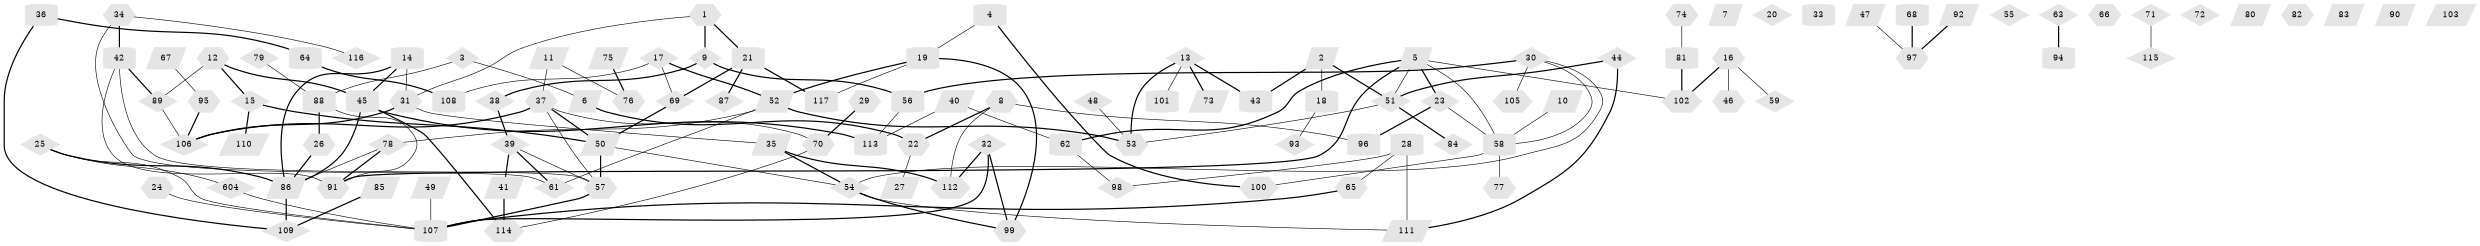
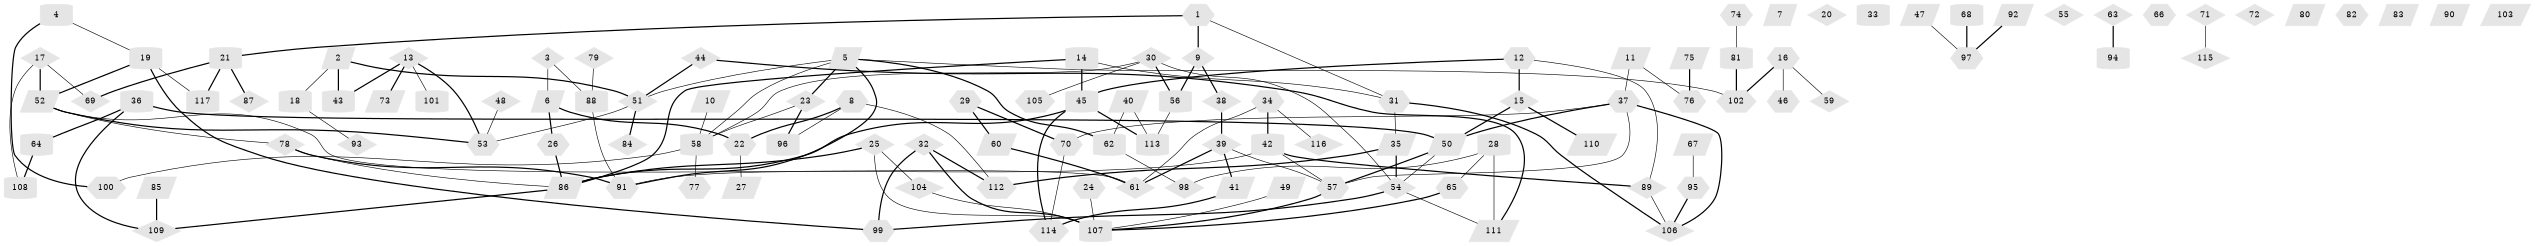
(649, 116) -> (858, 119)
(319, 120) -> (551, 123)
none -> (997, 145)
(231, 188) -> (919, 188)
